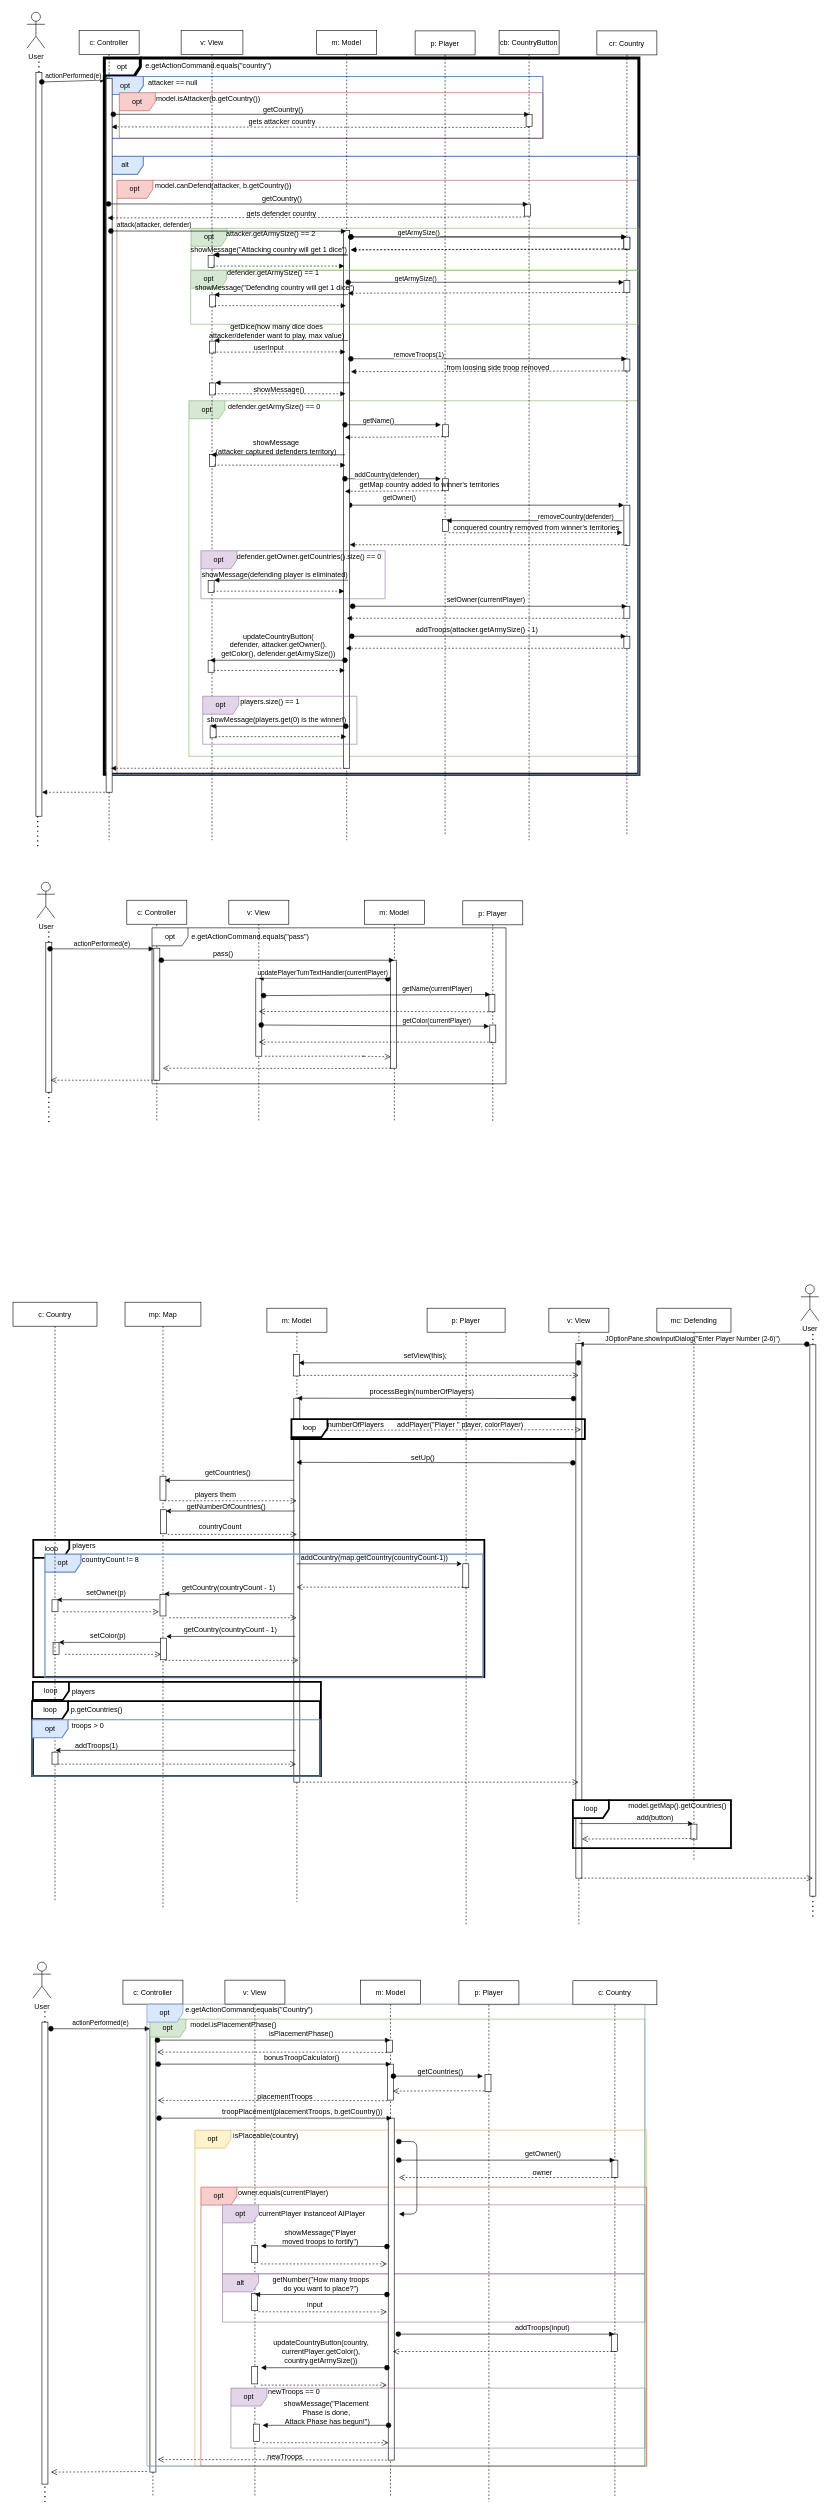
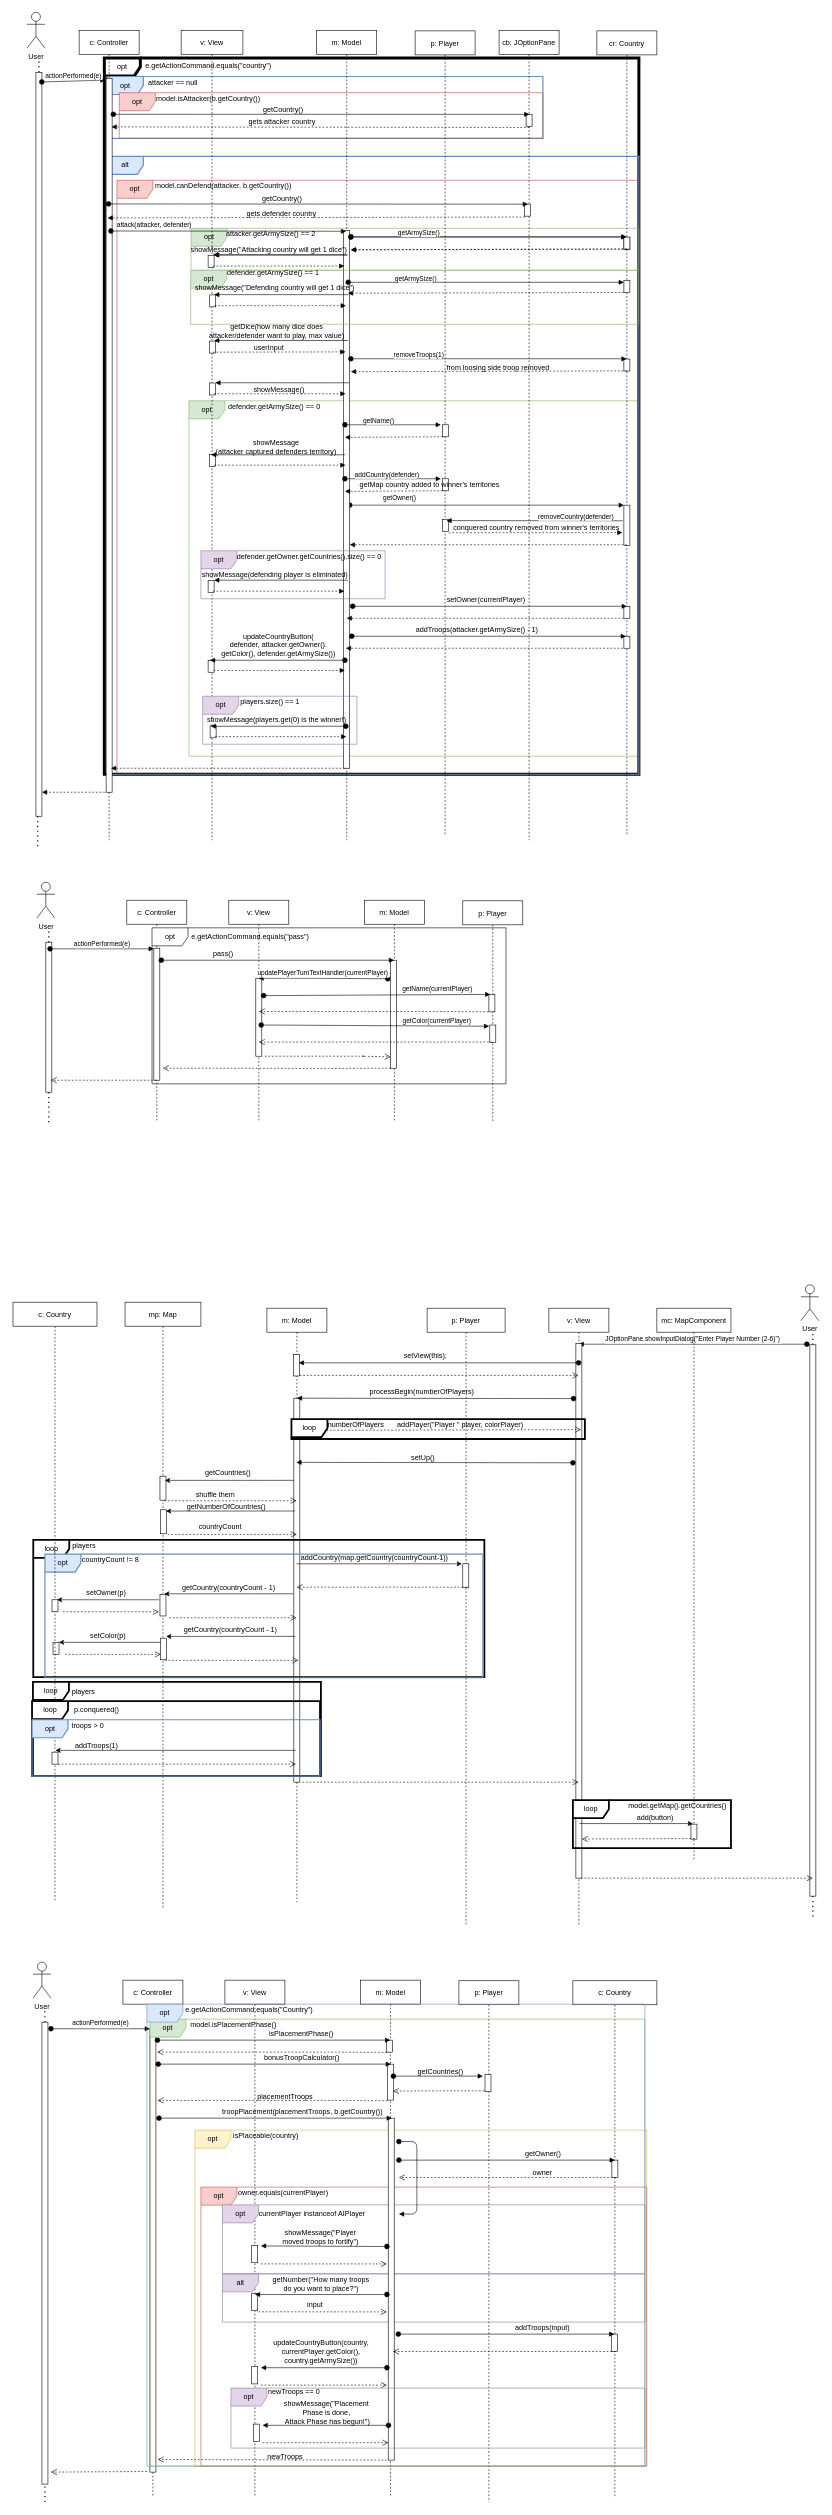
(529, 43) -> (529, 43)
(693, 1321) -> (693, 1321)
(215, 1495) -> (215, 1495)
(97, 1710) -> (97, 1710)
